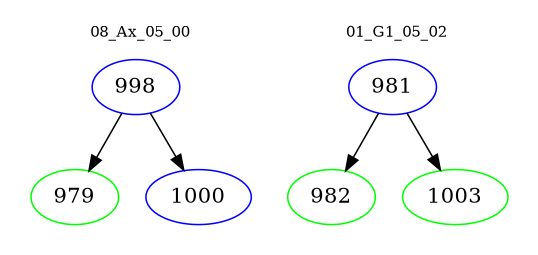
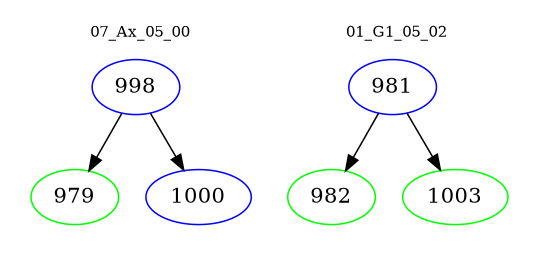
(141, 33) -> (141, 33)
